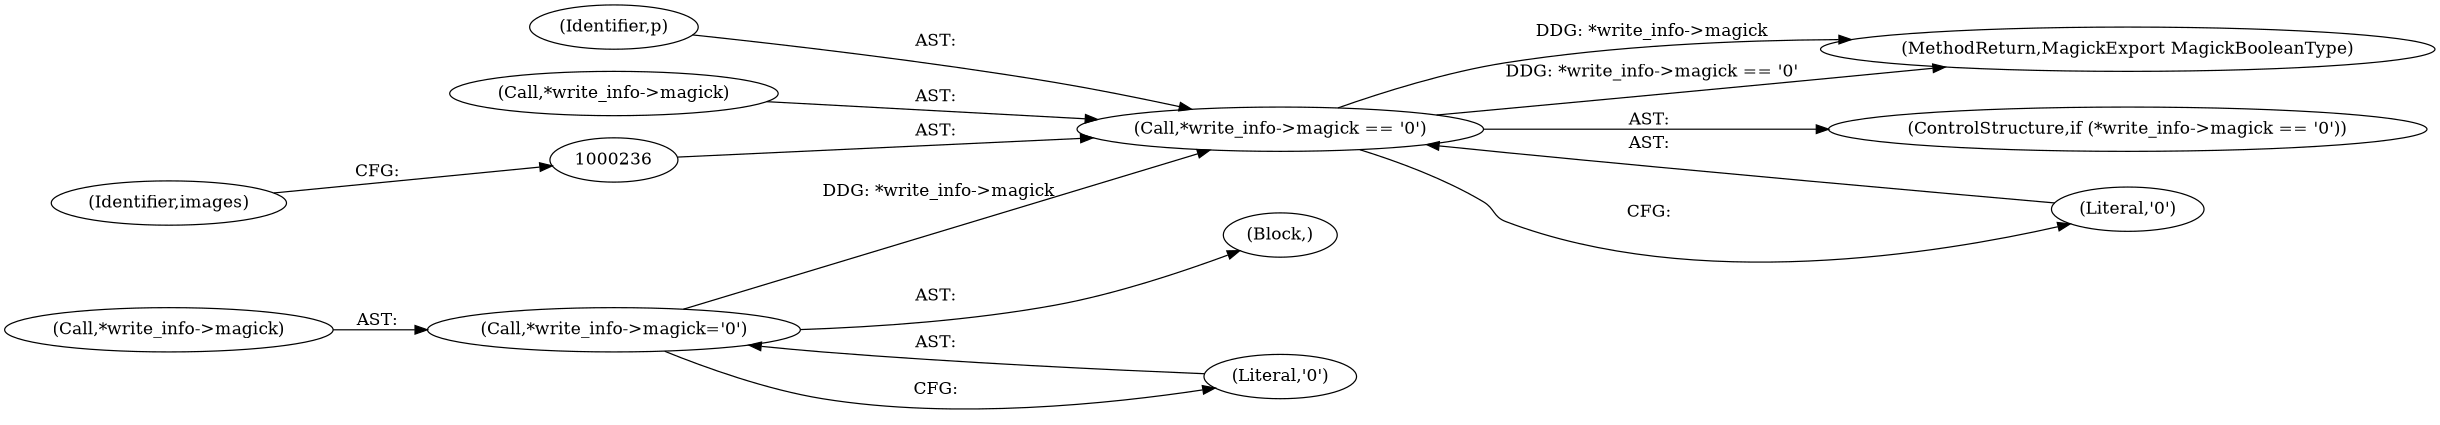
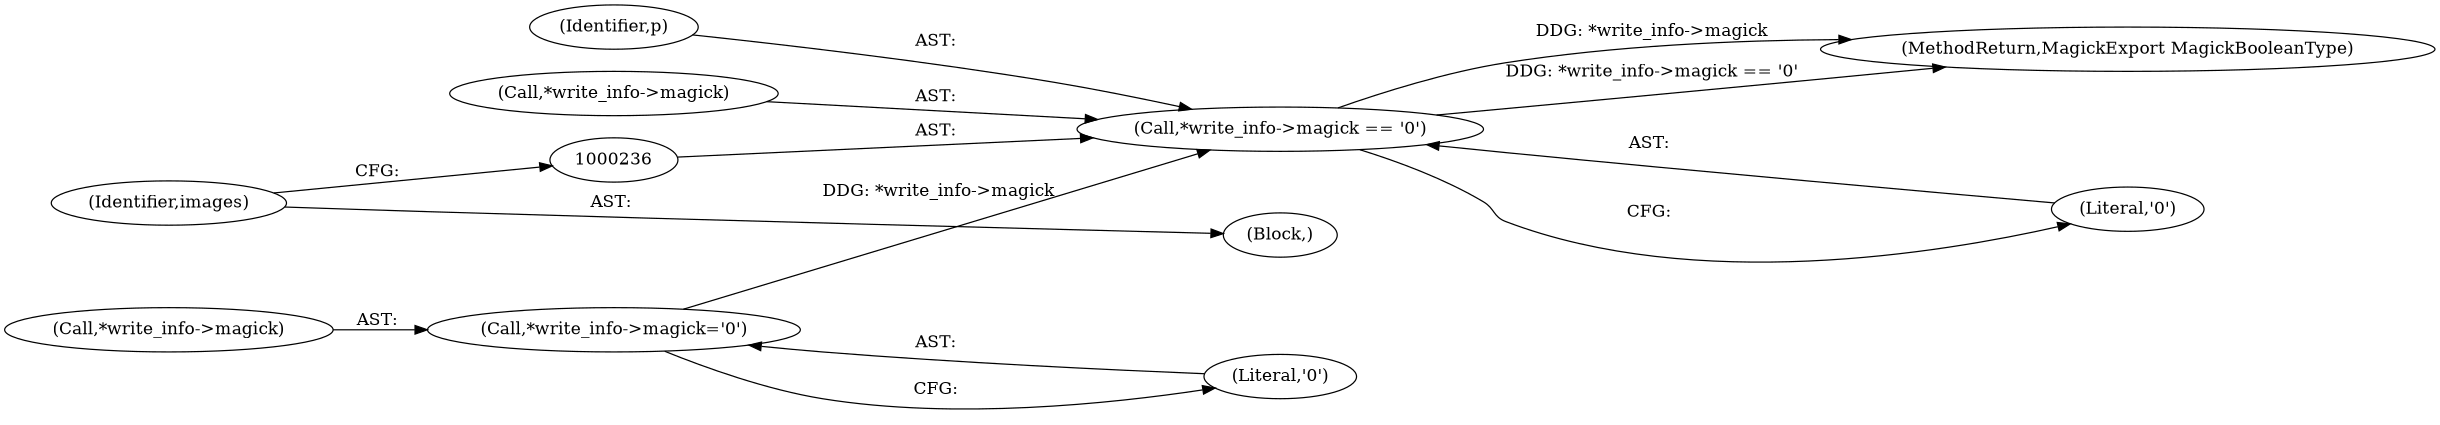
(2128, 129) -> none
(1018, 311) -> (748, 221)
